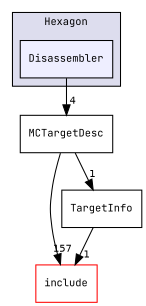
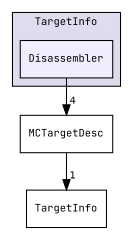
(66, 22) -> (66, 22)
(66, 284) -> none
